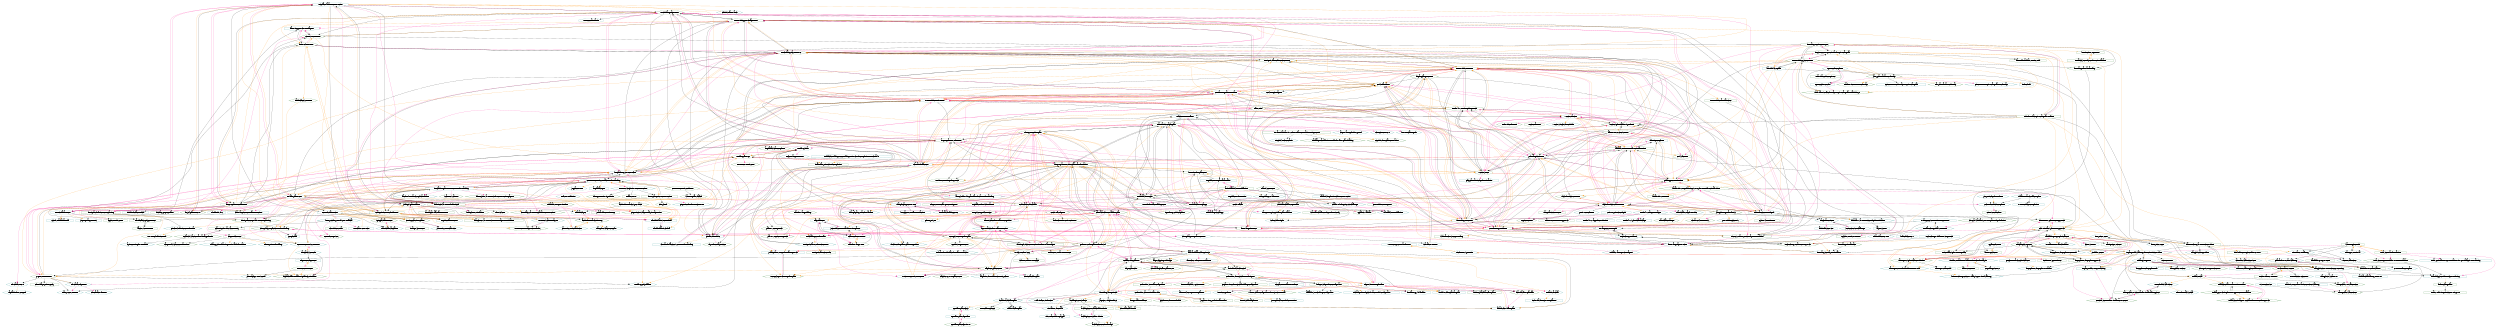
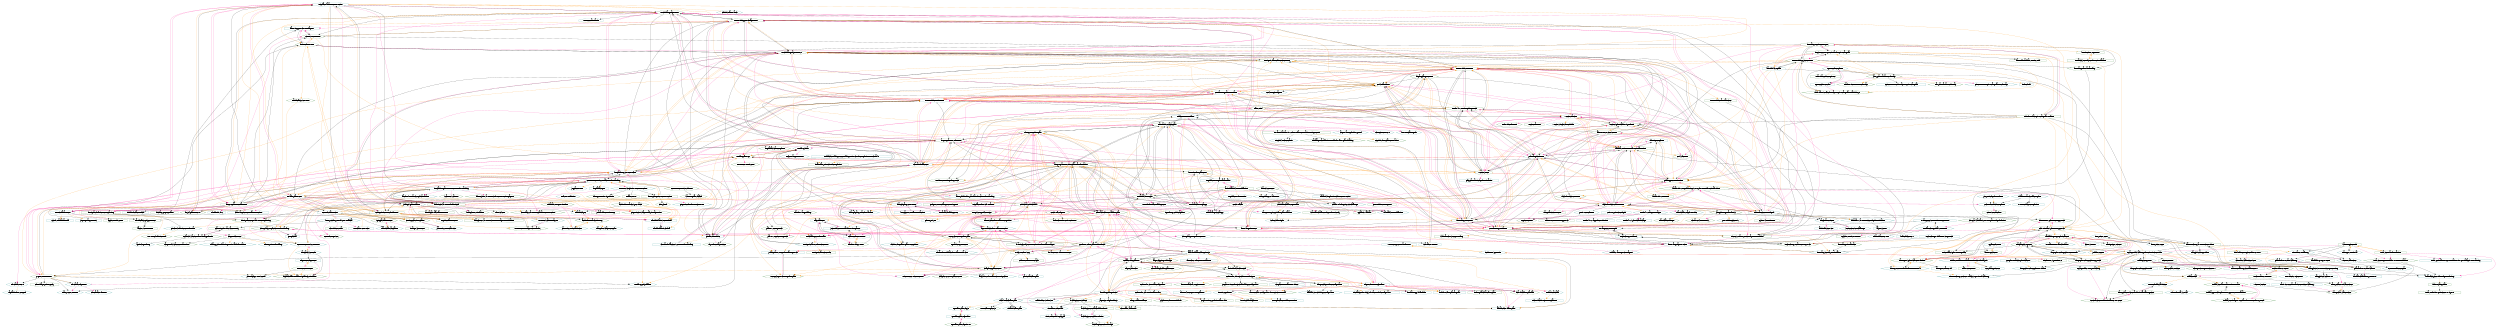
(137, 245) -> (143, 245)
